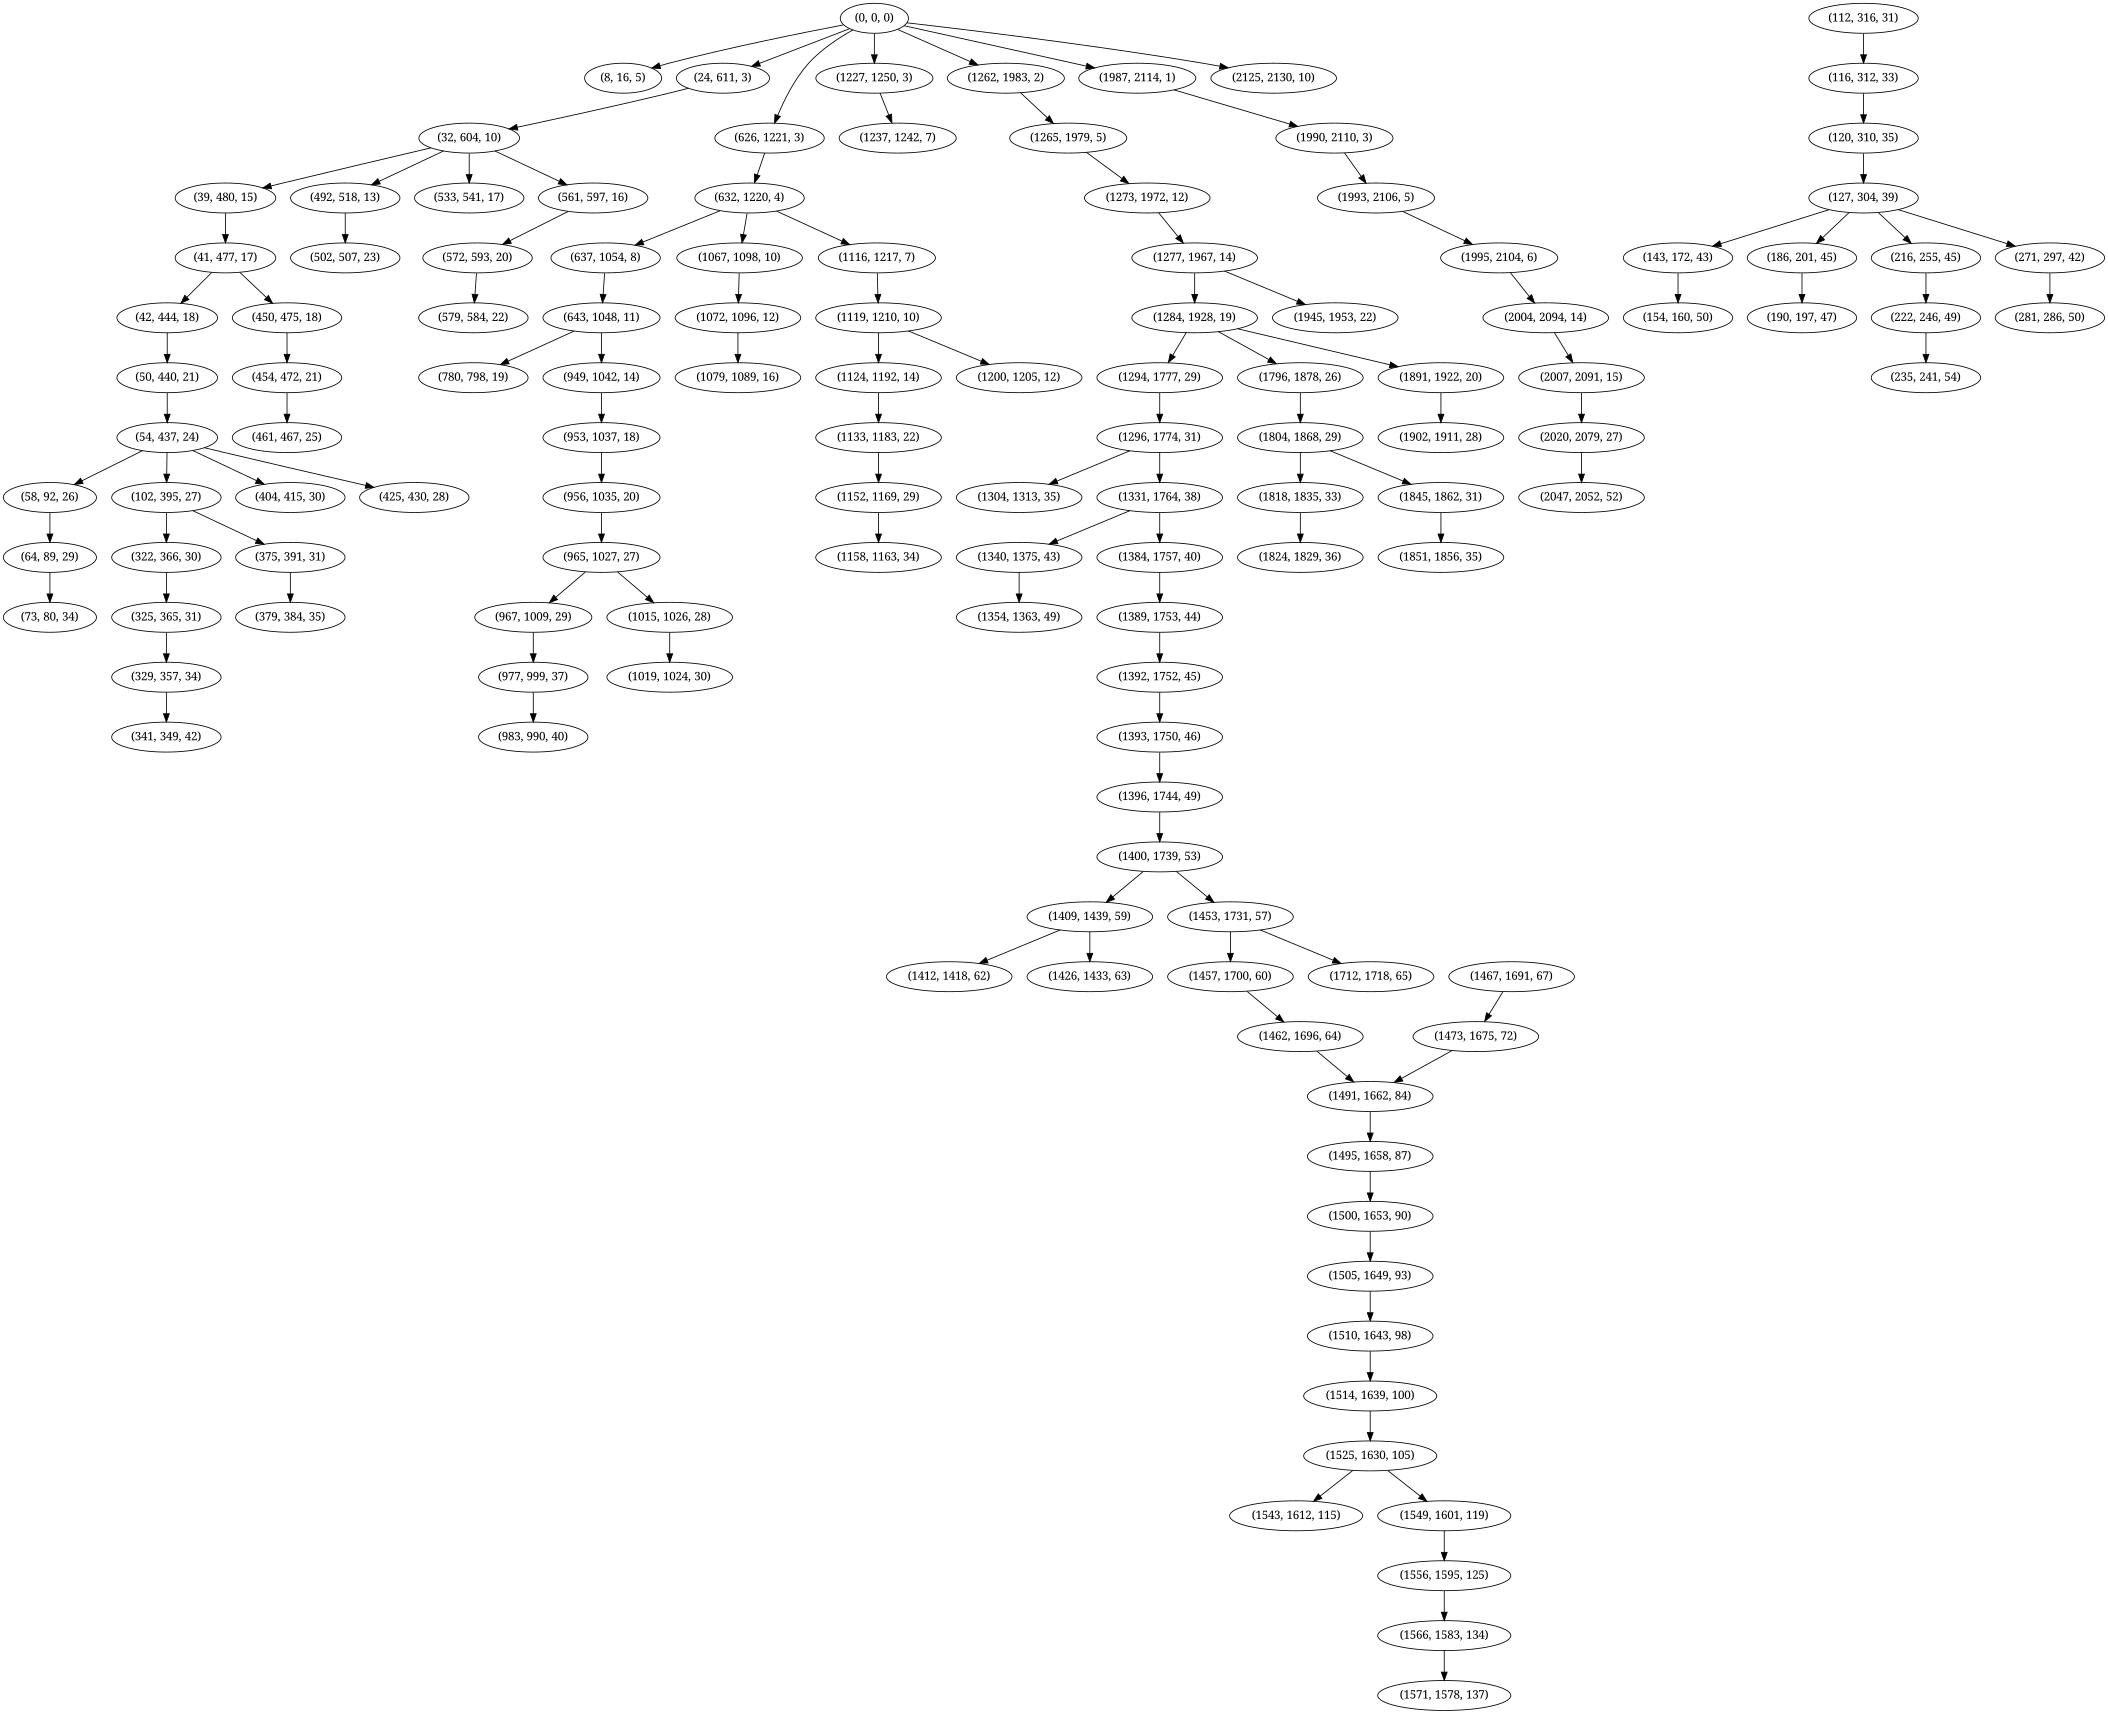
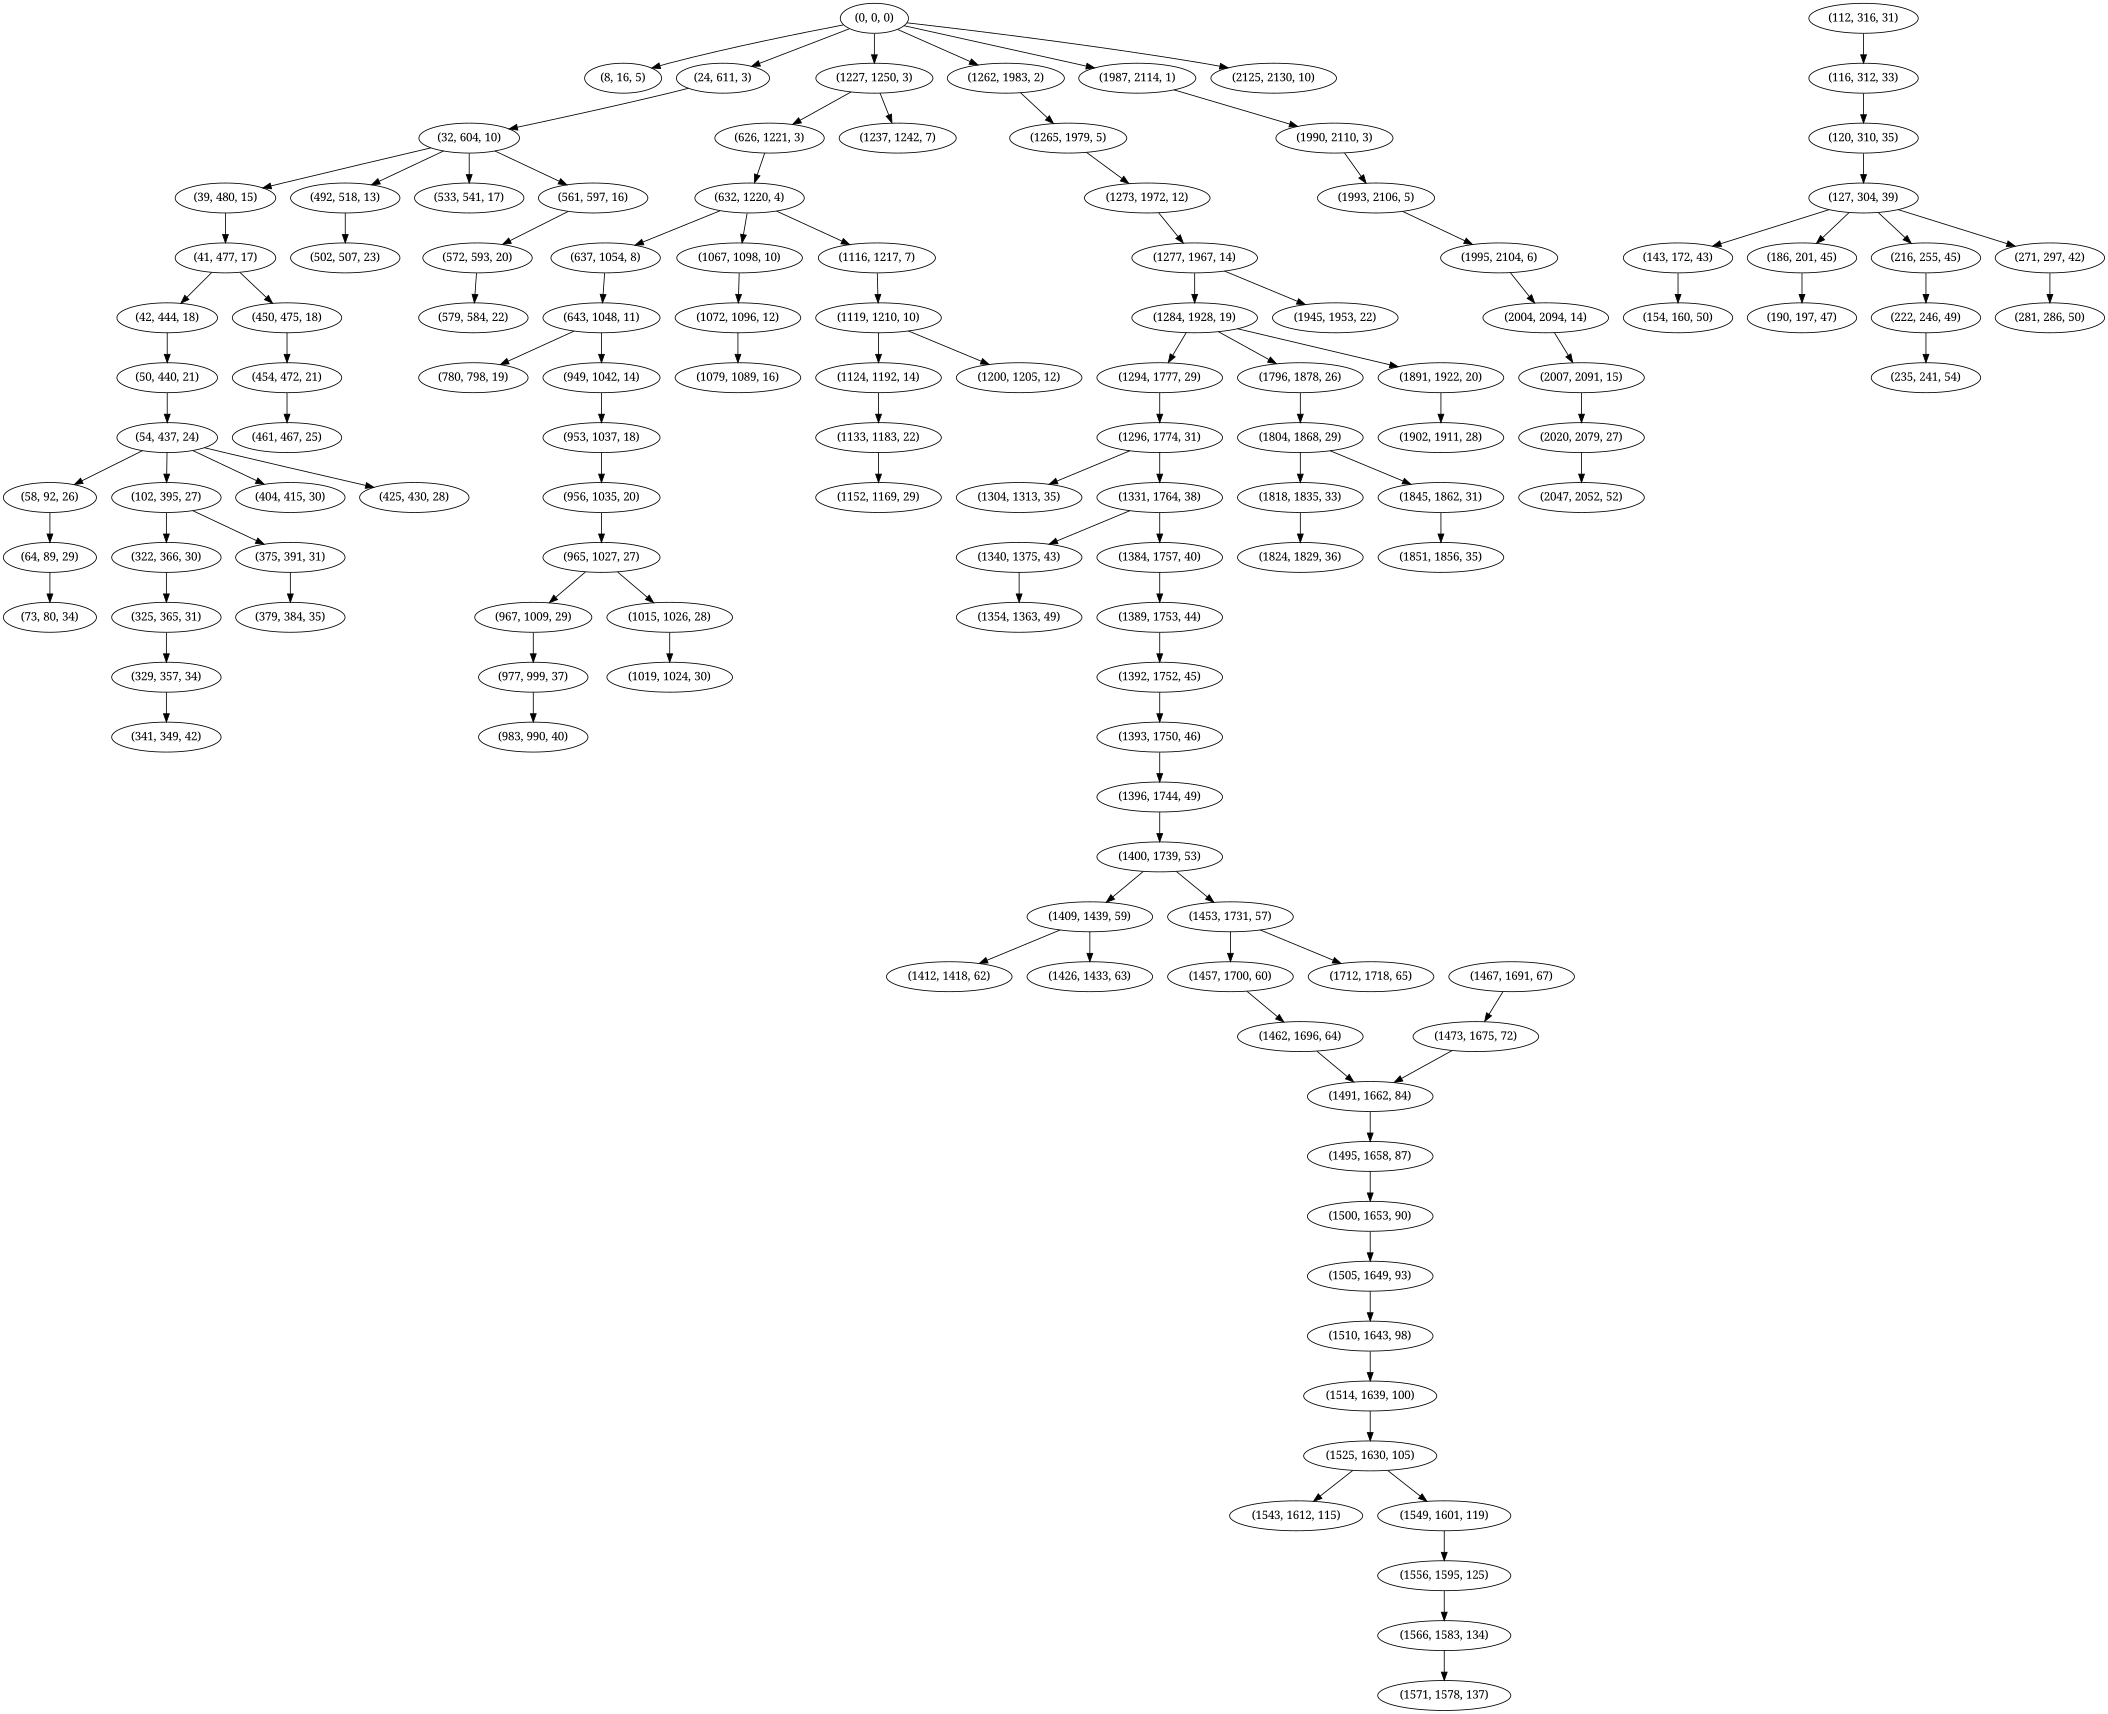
(807, 65) -> (826, 106)
(879, 557) -> none
